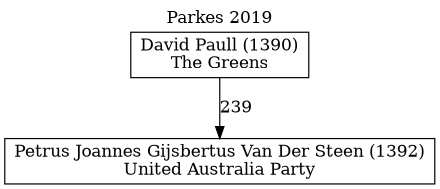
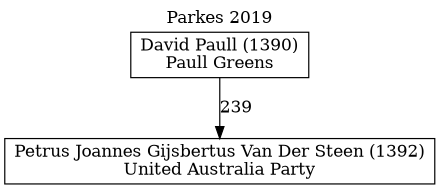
(220, 55) -> (220, 55)
